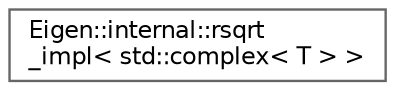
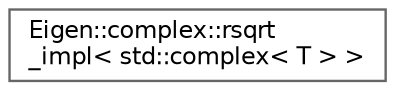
(198, 45) -> (198, 45)
